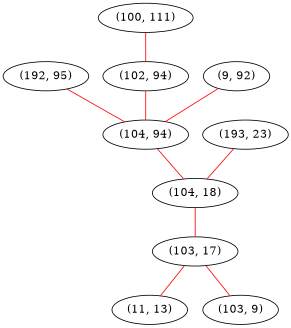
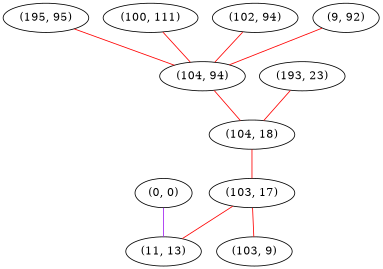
(146, 47) -> (177, 47)
(46, 76) -> (46, 18)
none -> (164, 193)
